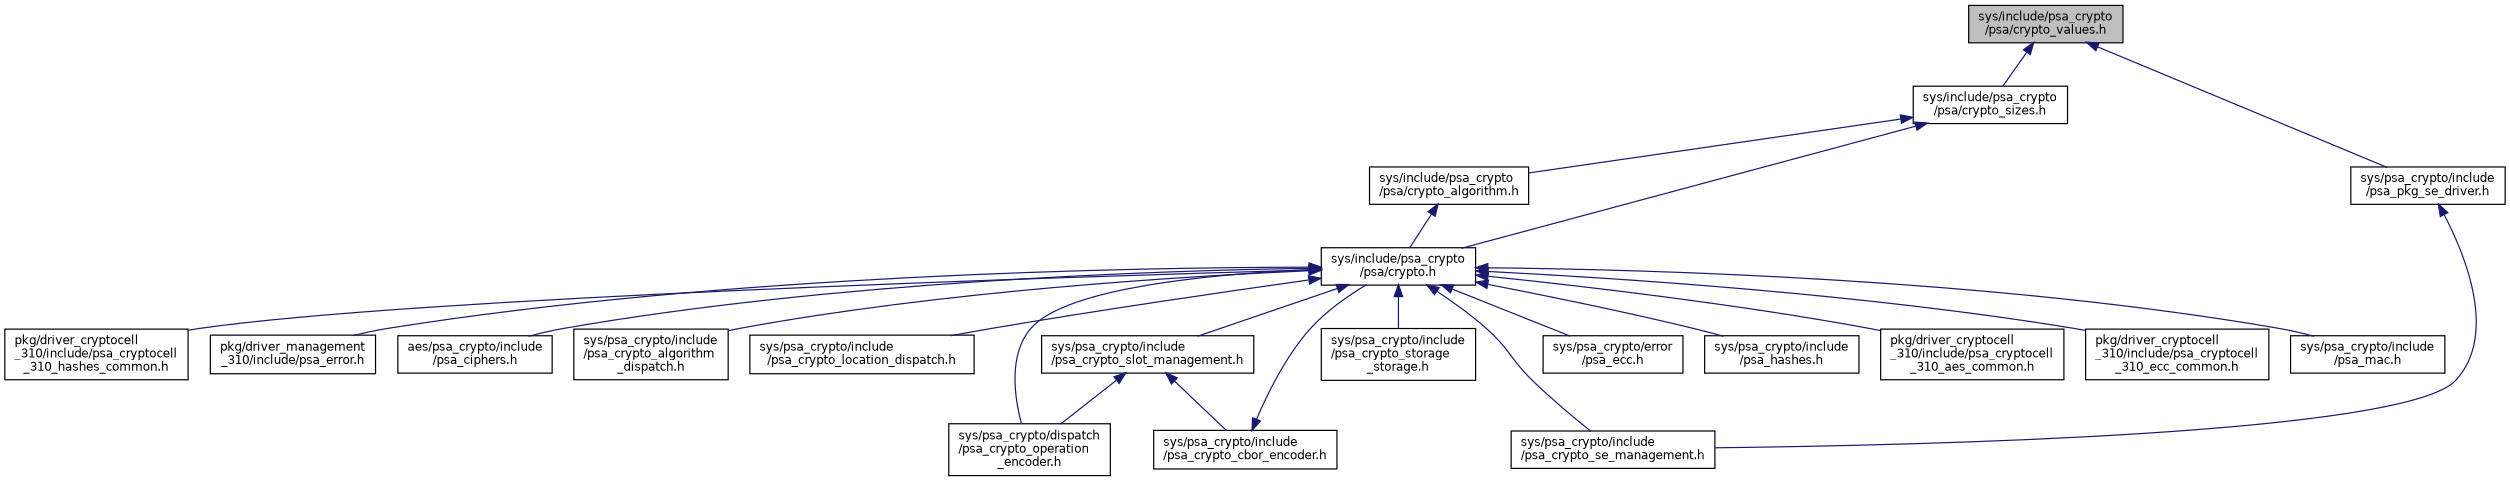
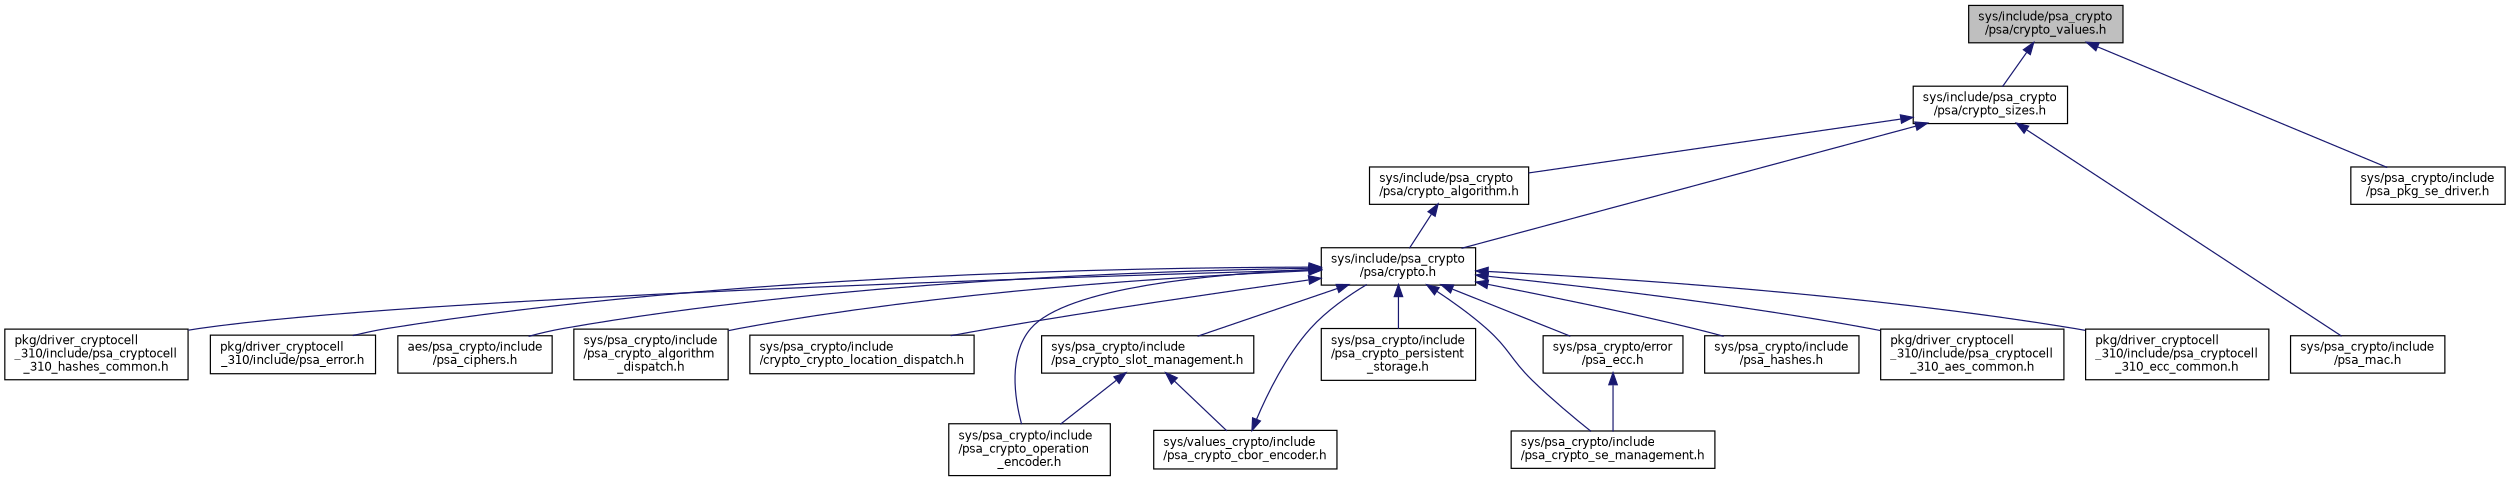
(1902, 285) -> (2184, 233)
(293, 354) -> (293, 354)
(862, 354) -> (862, 354)
(1398, 354) -> (1398, 354)
(2177, 431) -> (1613, 408)
(1030, 450) -> (1030, 450)
(1245, 450) -> (1245, 450)
